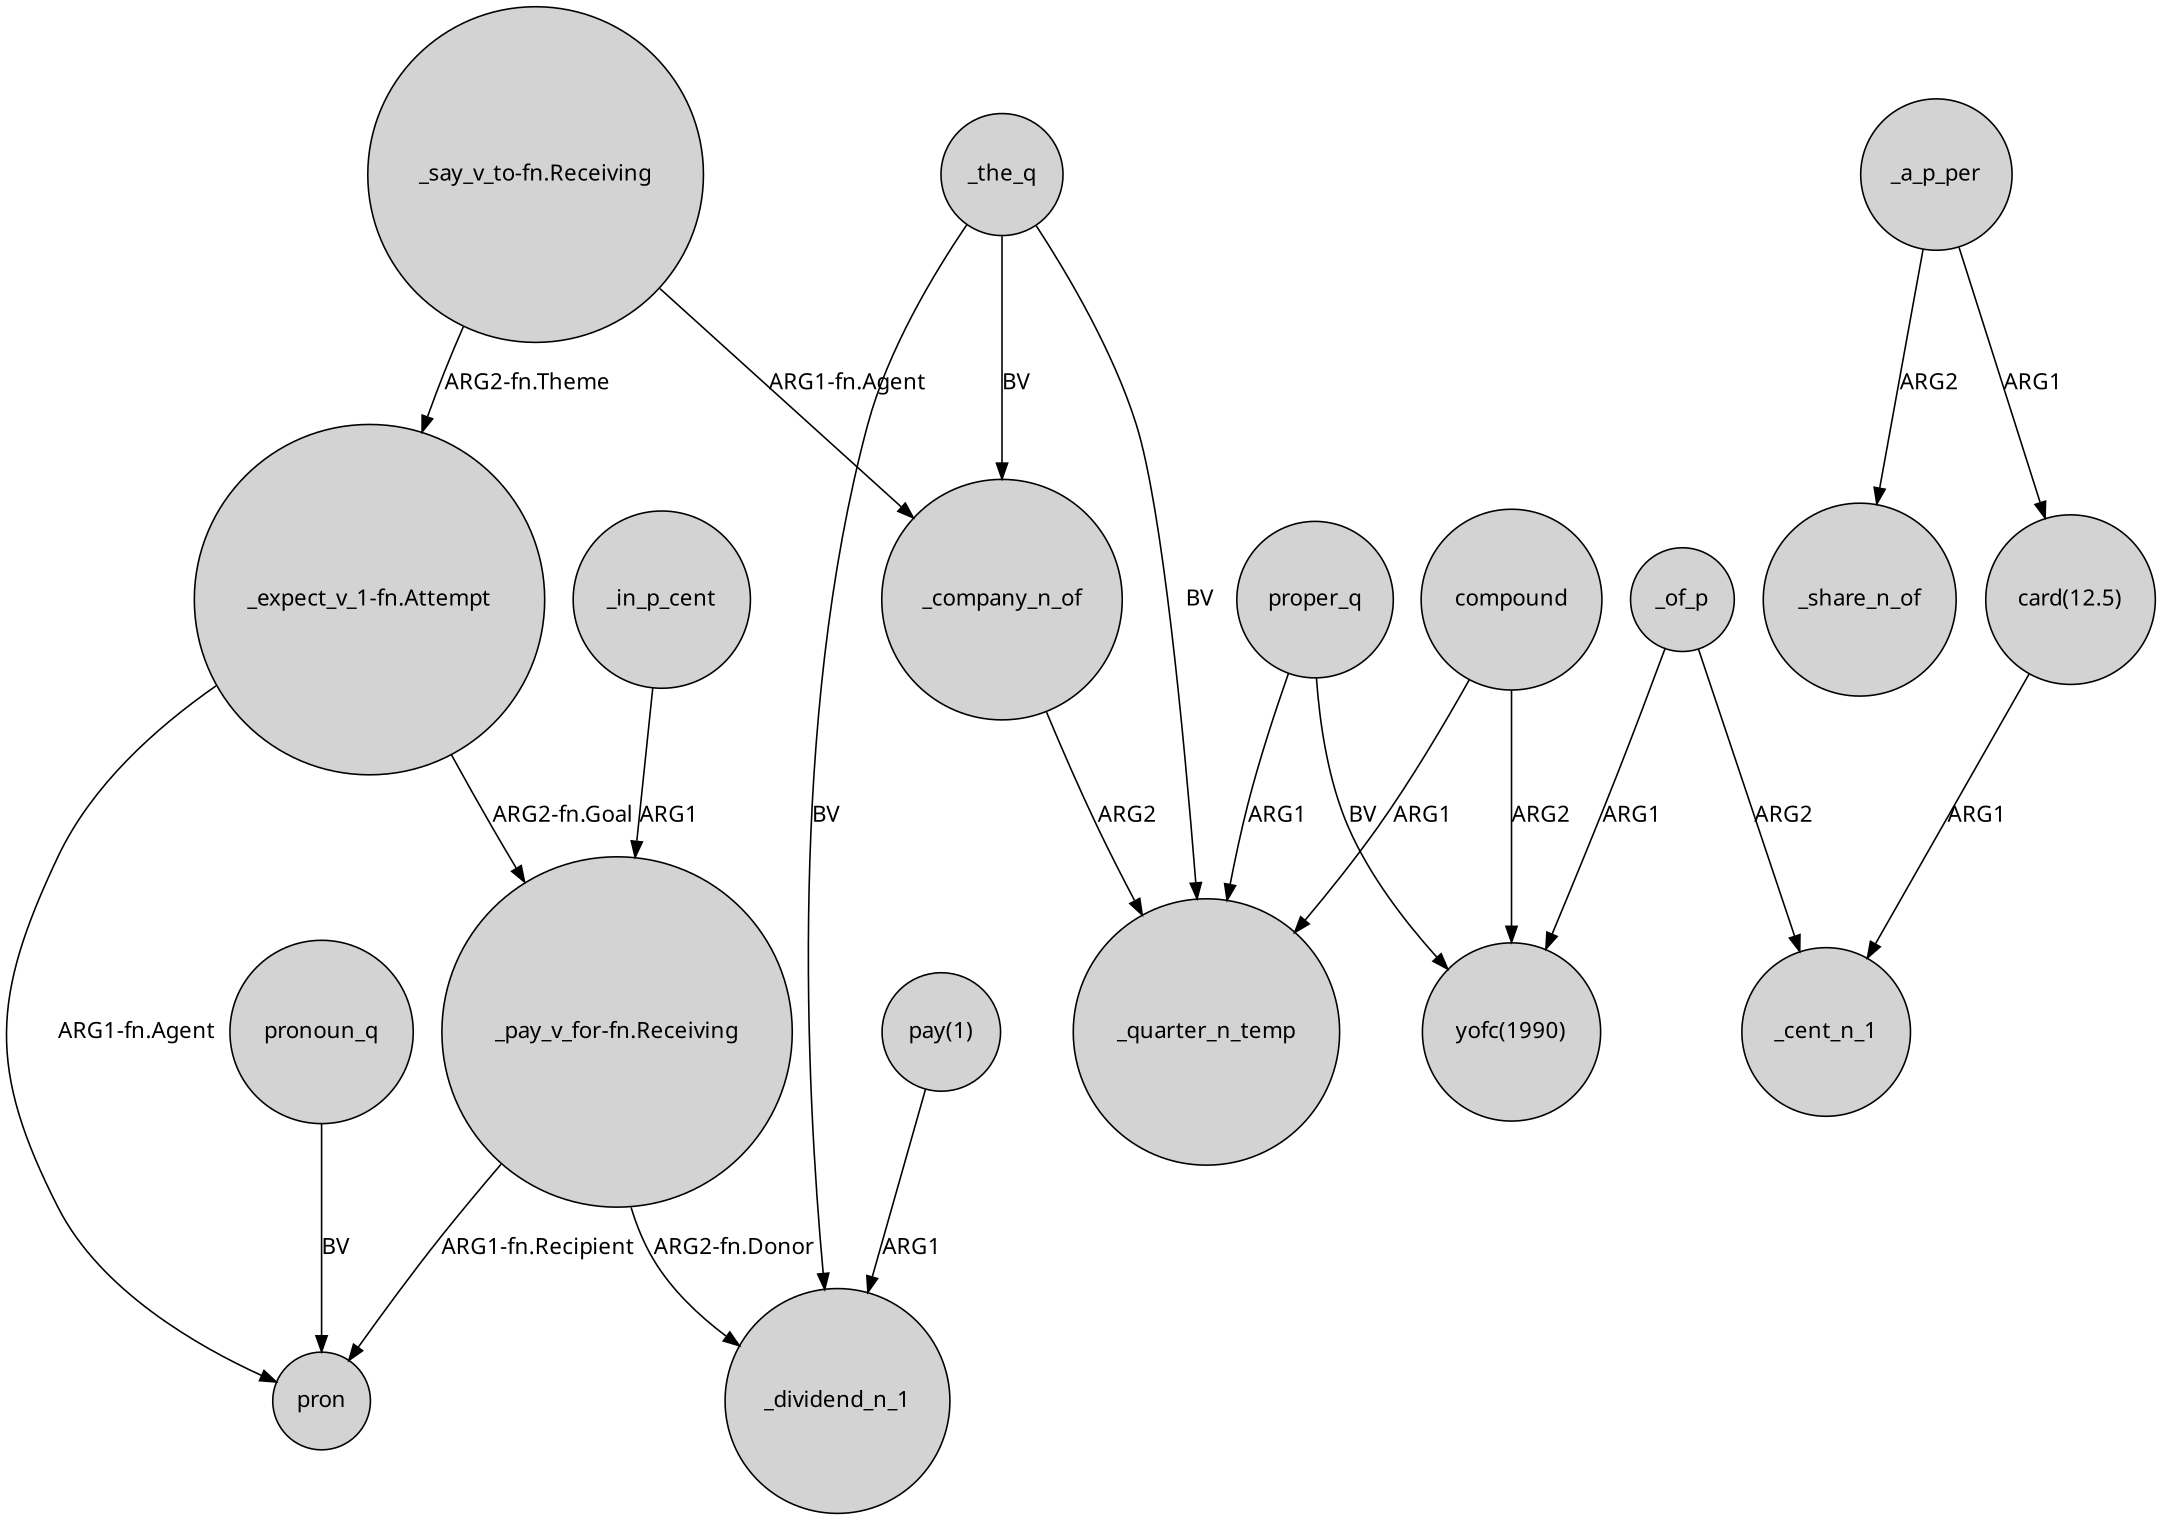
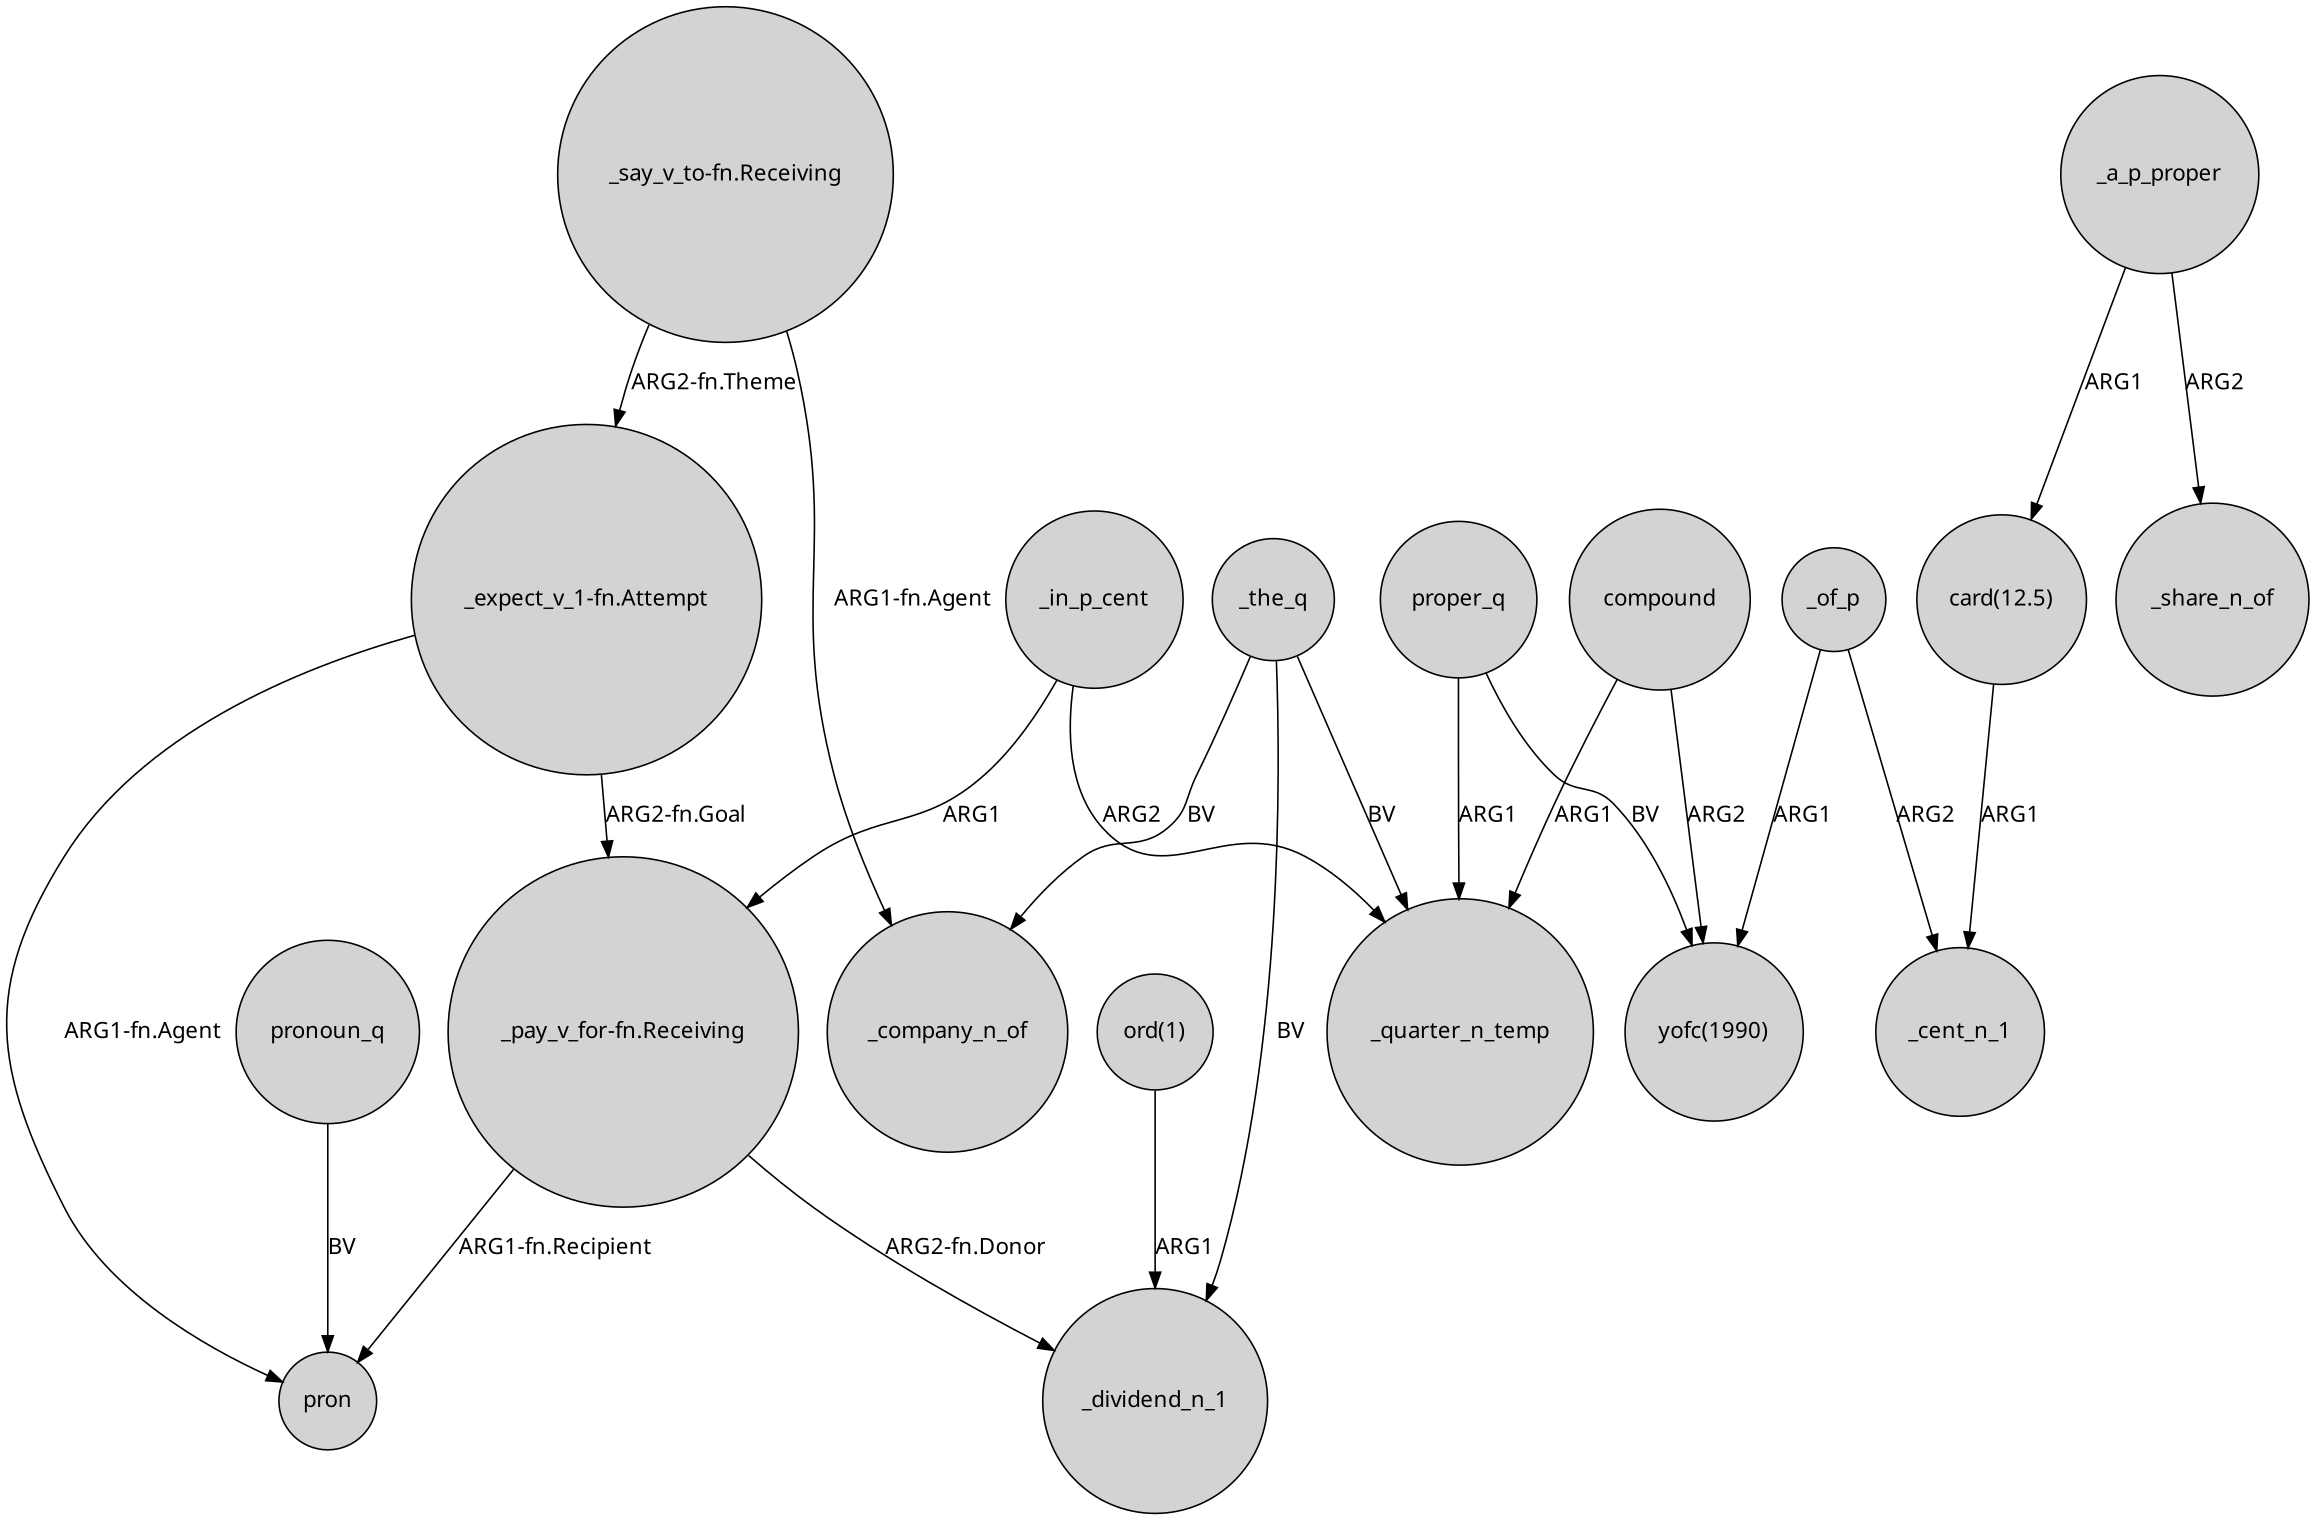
(1936, 175) -> (2160, 175)
(1088, 807) -> (1170, 855)
(941, 1032) -> (1155, 1032)
